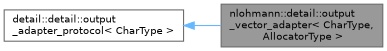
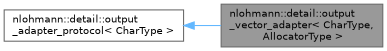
(94, 26) -> (94, 26)
